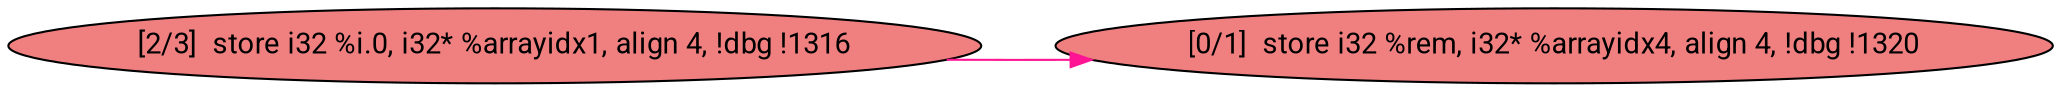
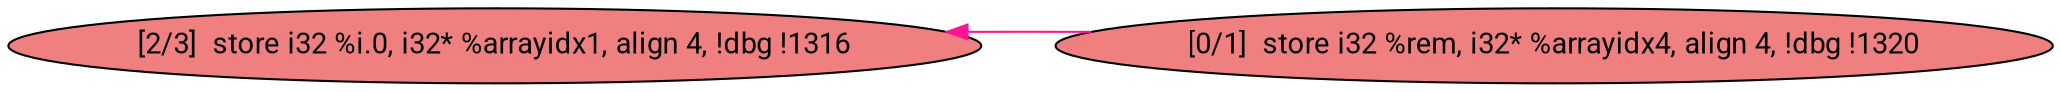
(1009, 60) -> (1030, 32)
